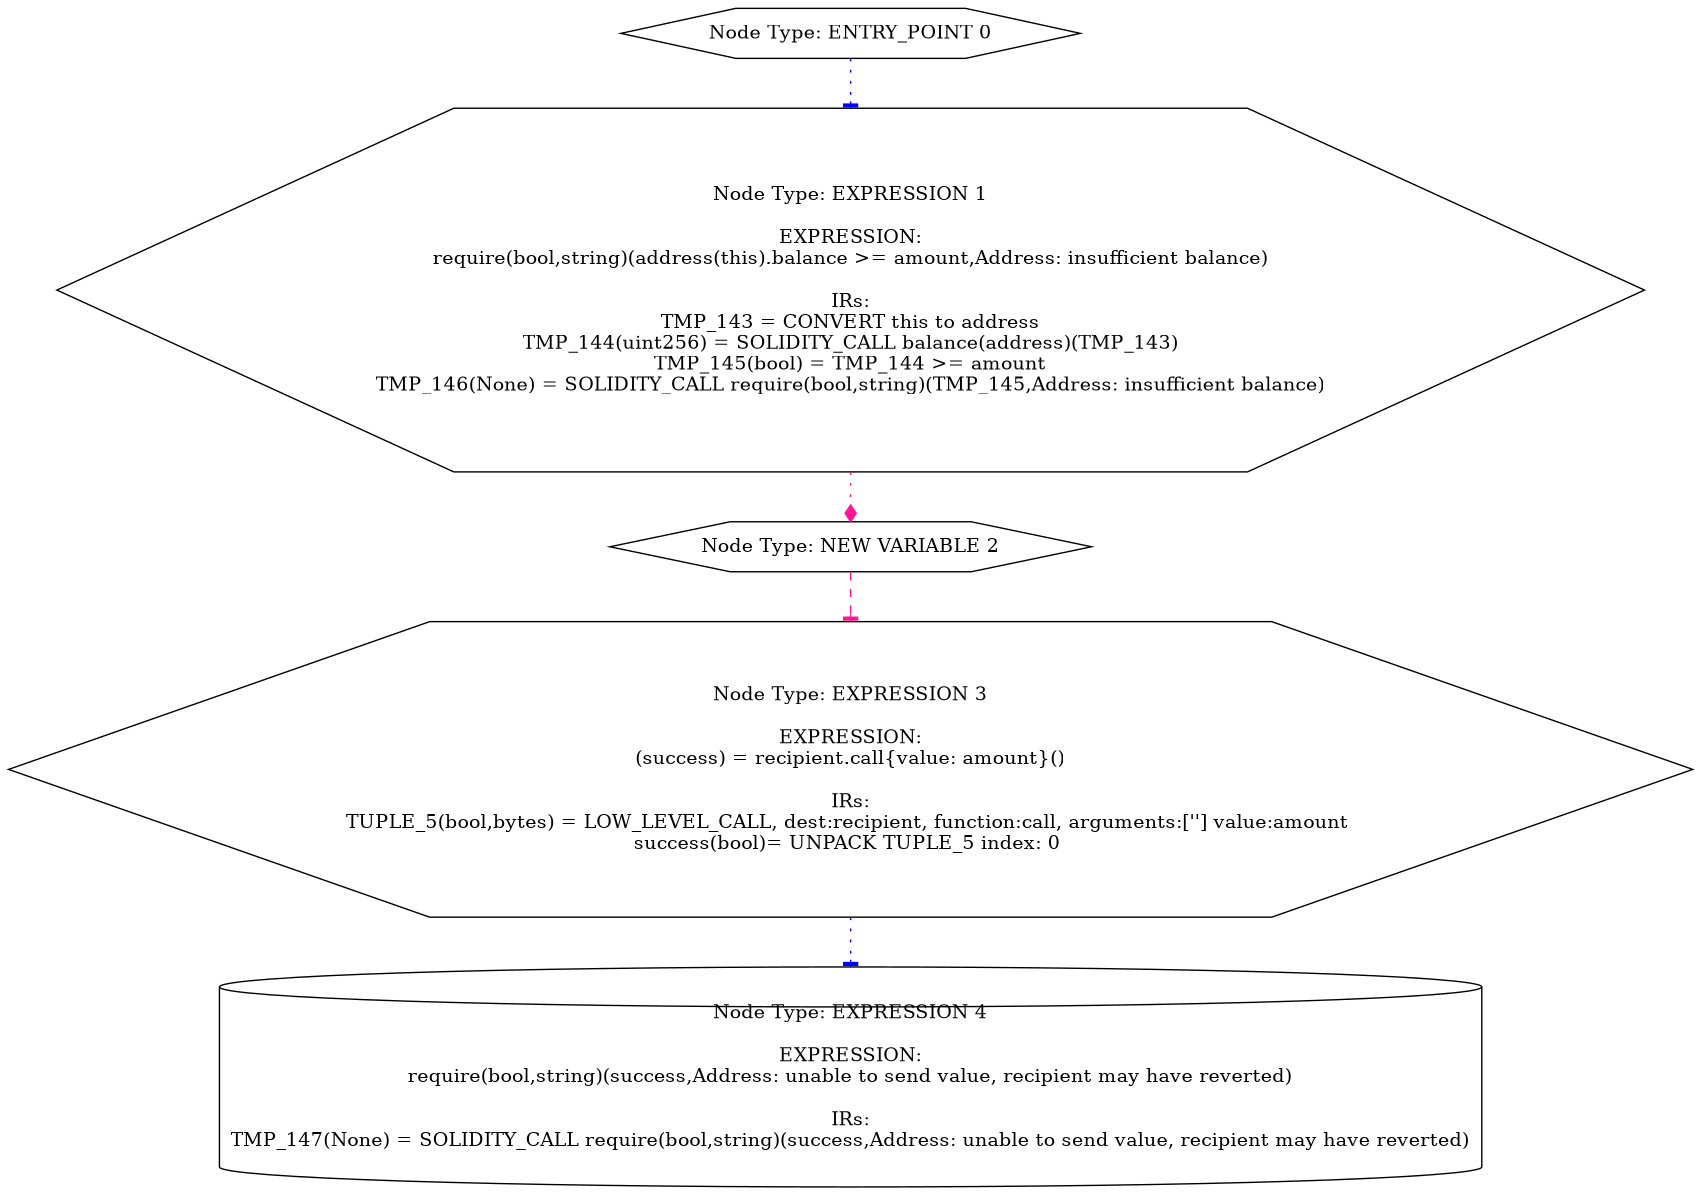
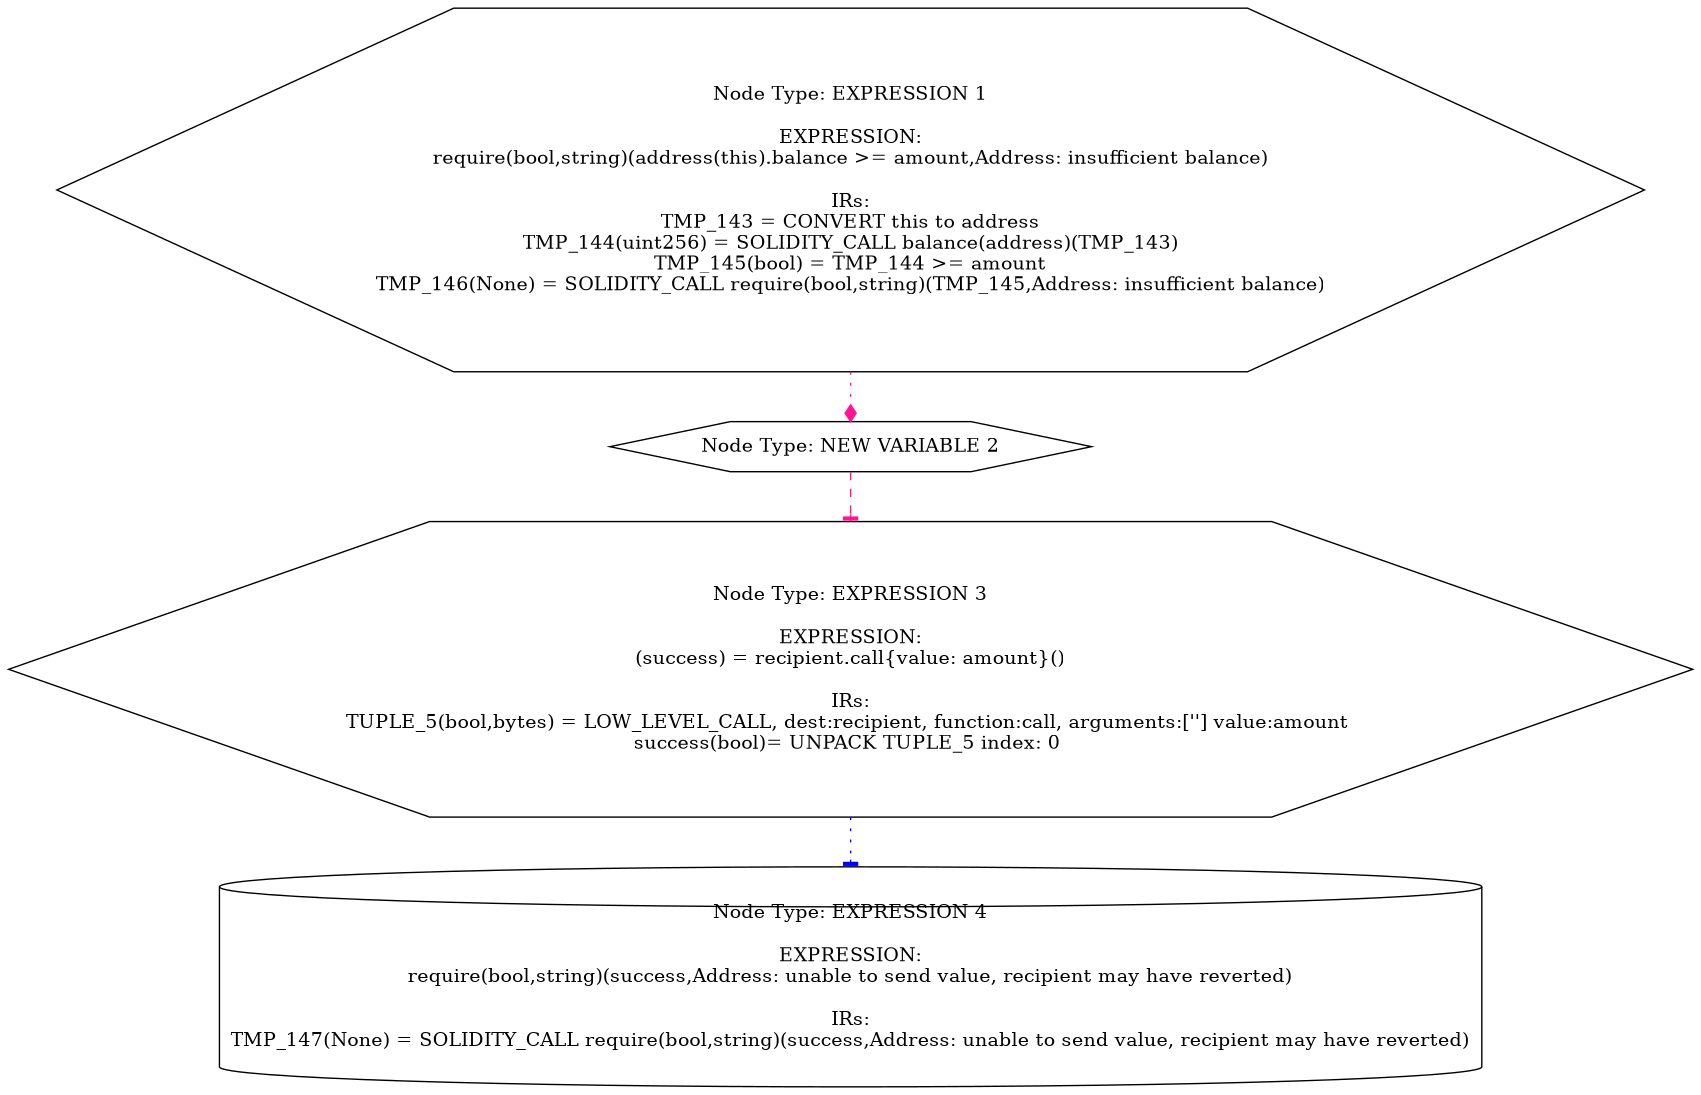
(851, 33) -> none
